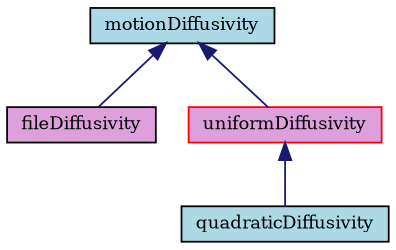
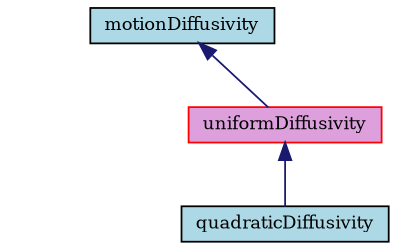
(81, 125) -> none
